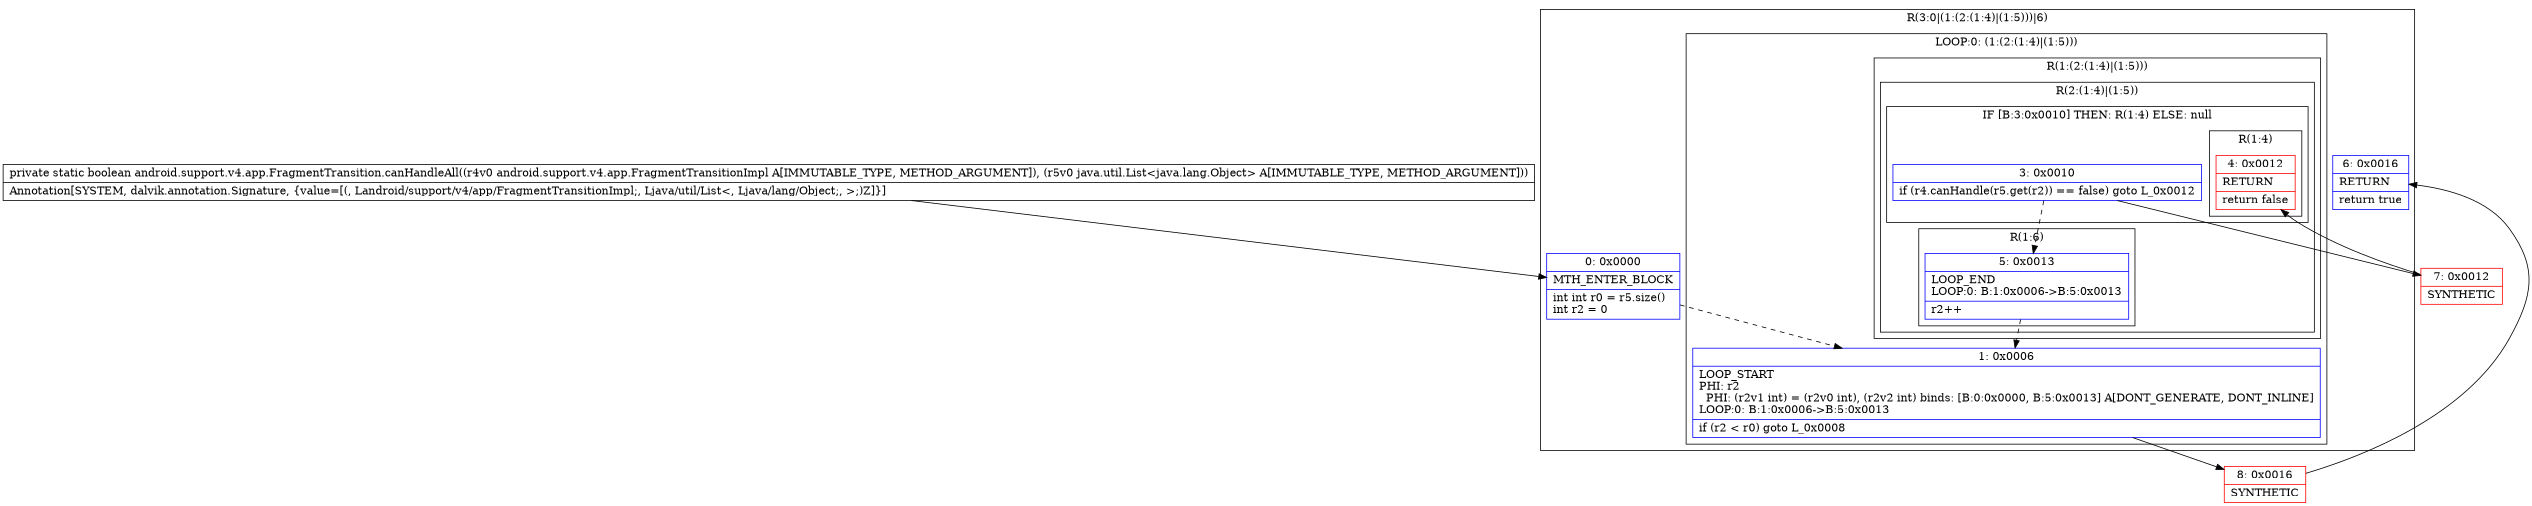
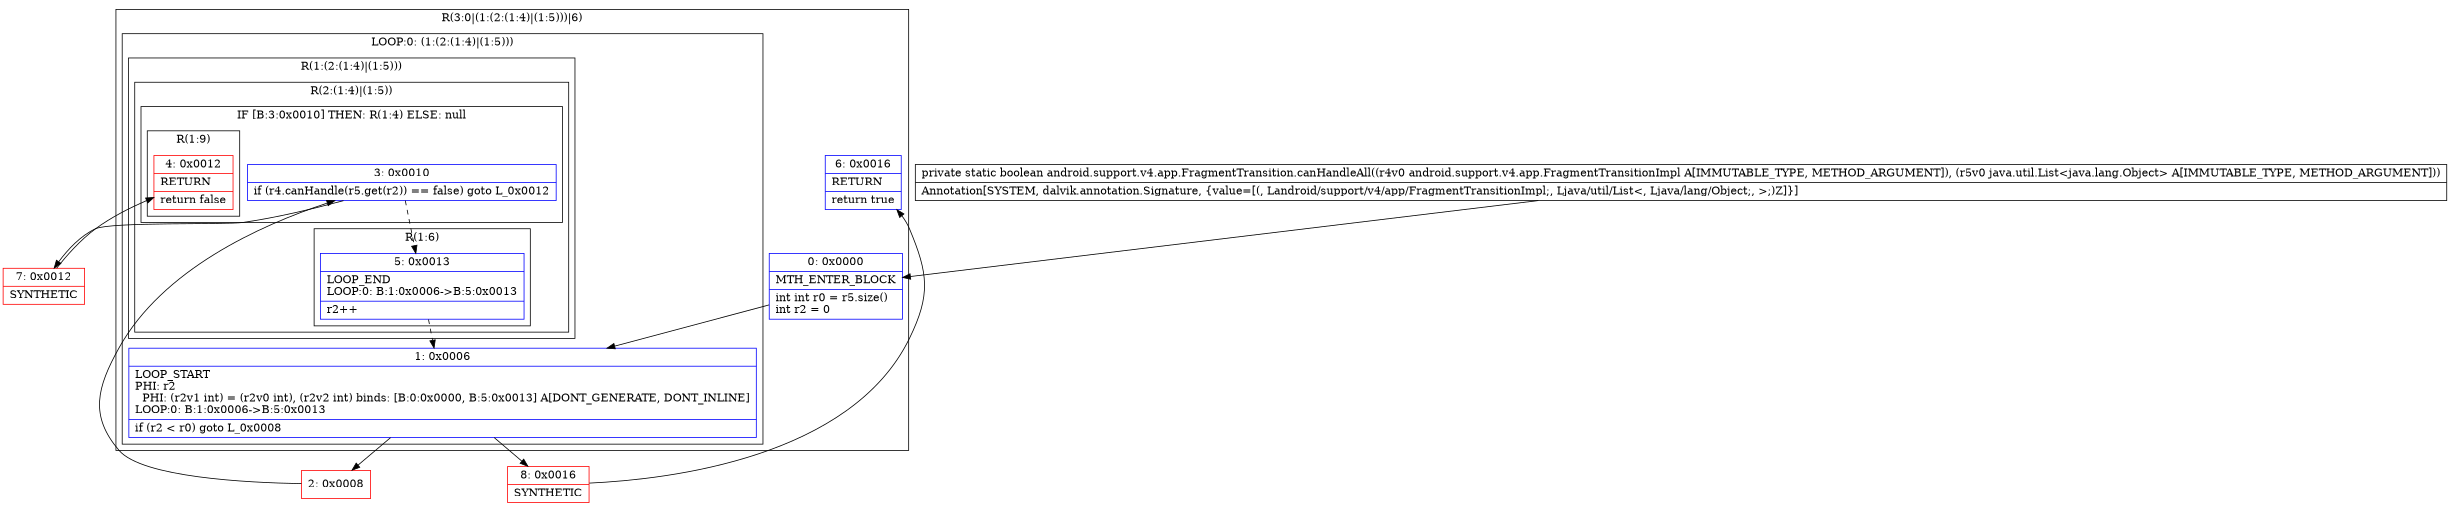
(2256, 140) -> (193, 140)
(1757, 326) -> (692, 326)
none -> (336, 484)
